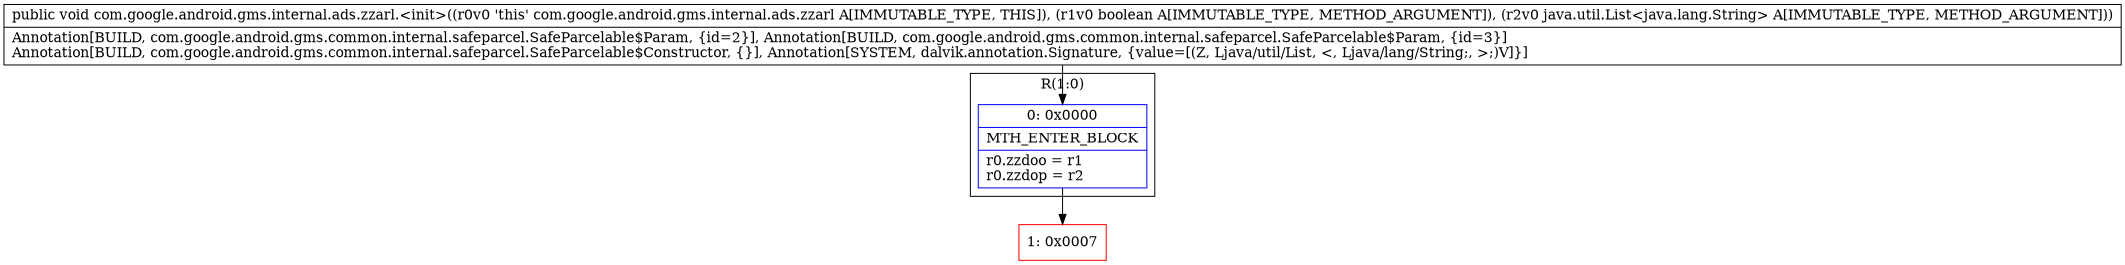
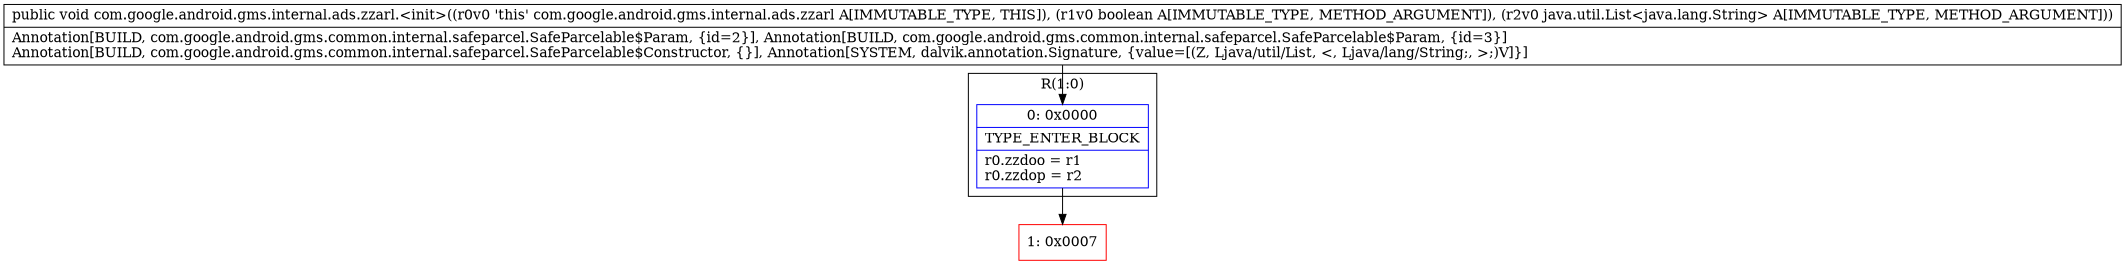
(1063, 138) -> (1063, 138)
